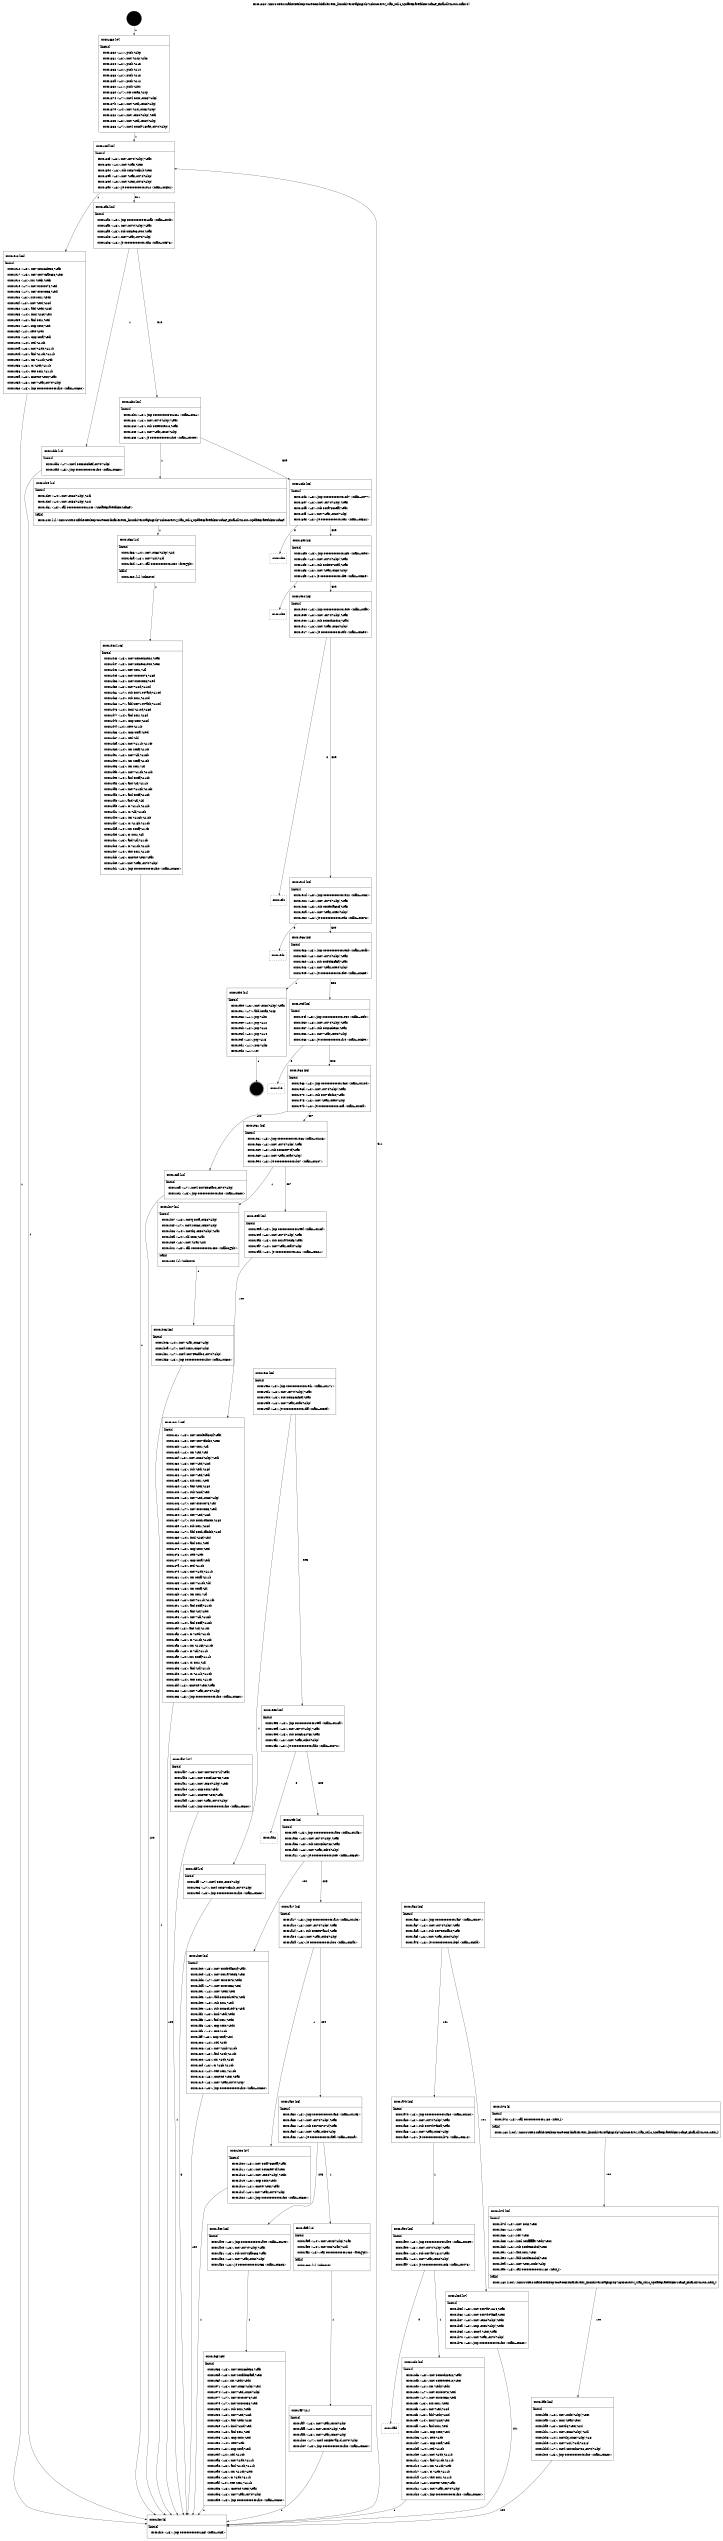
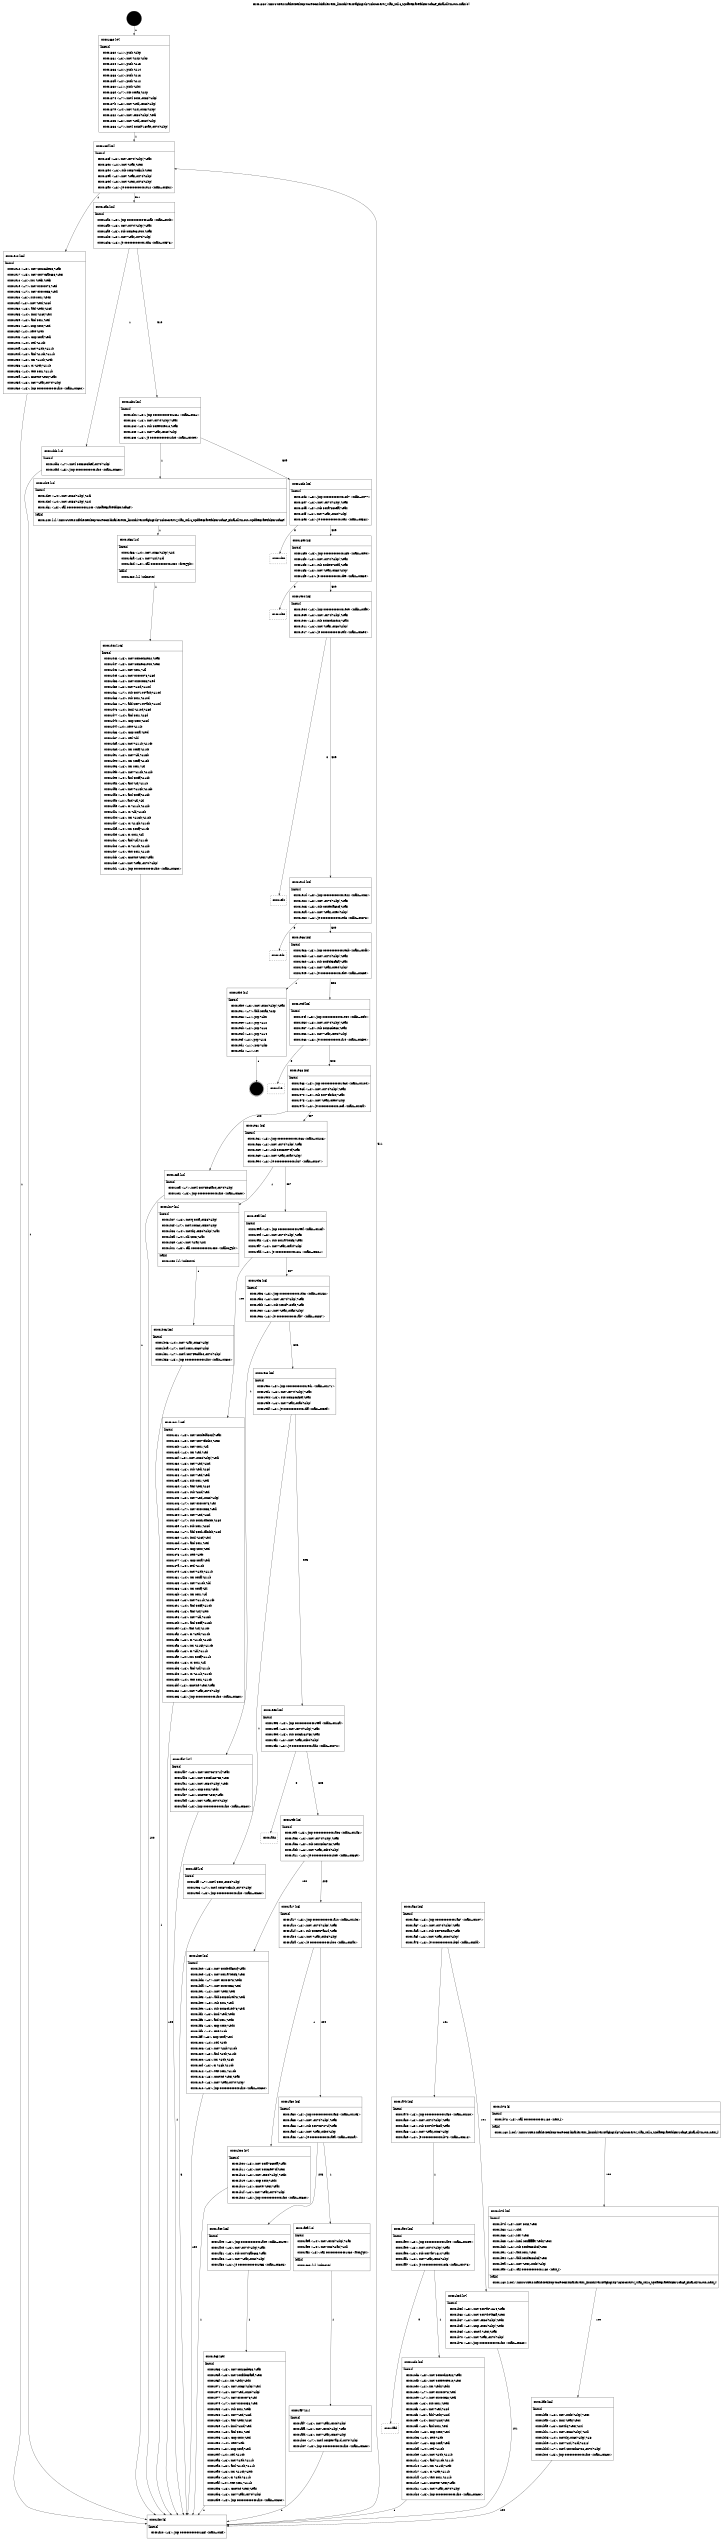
none -> (288, 1299)
